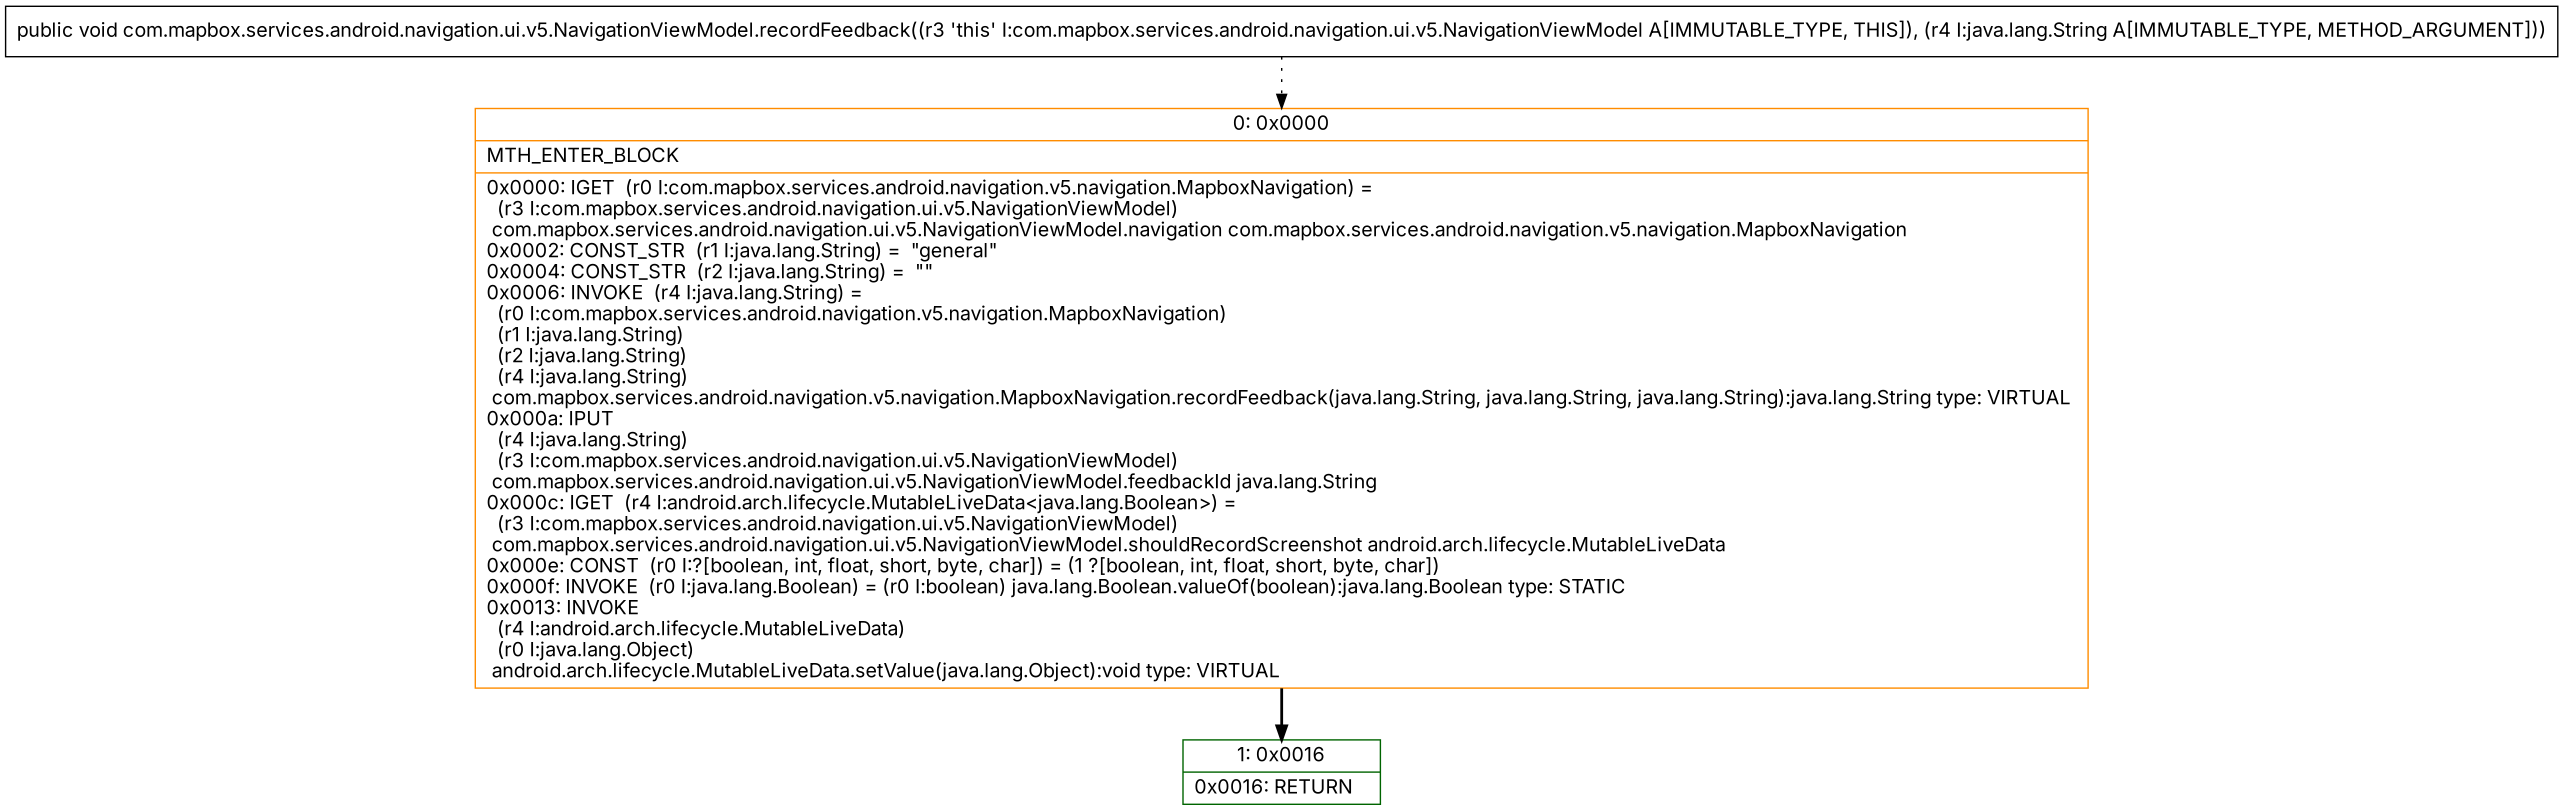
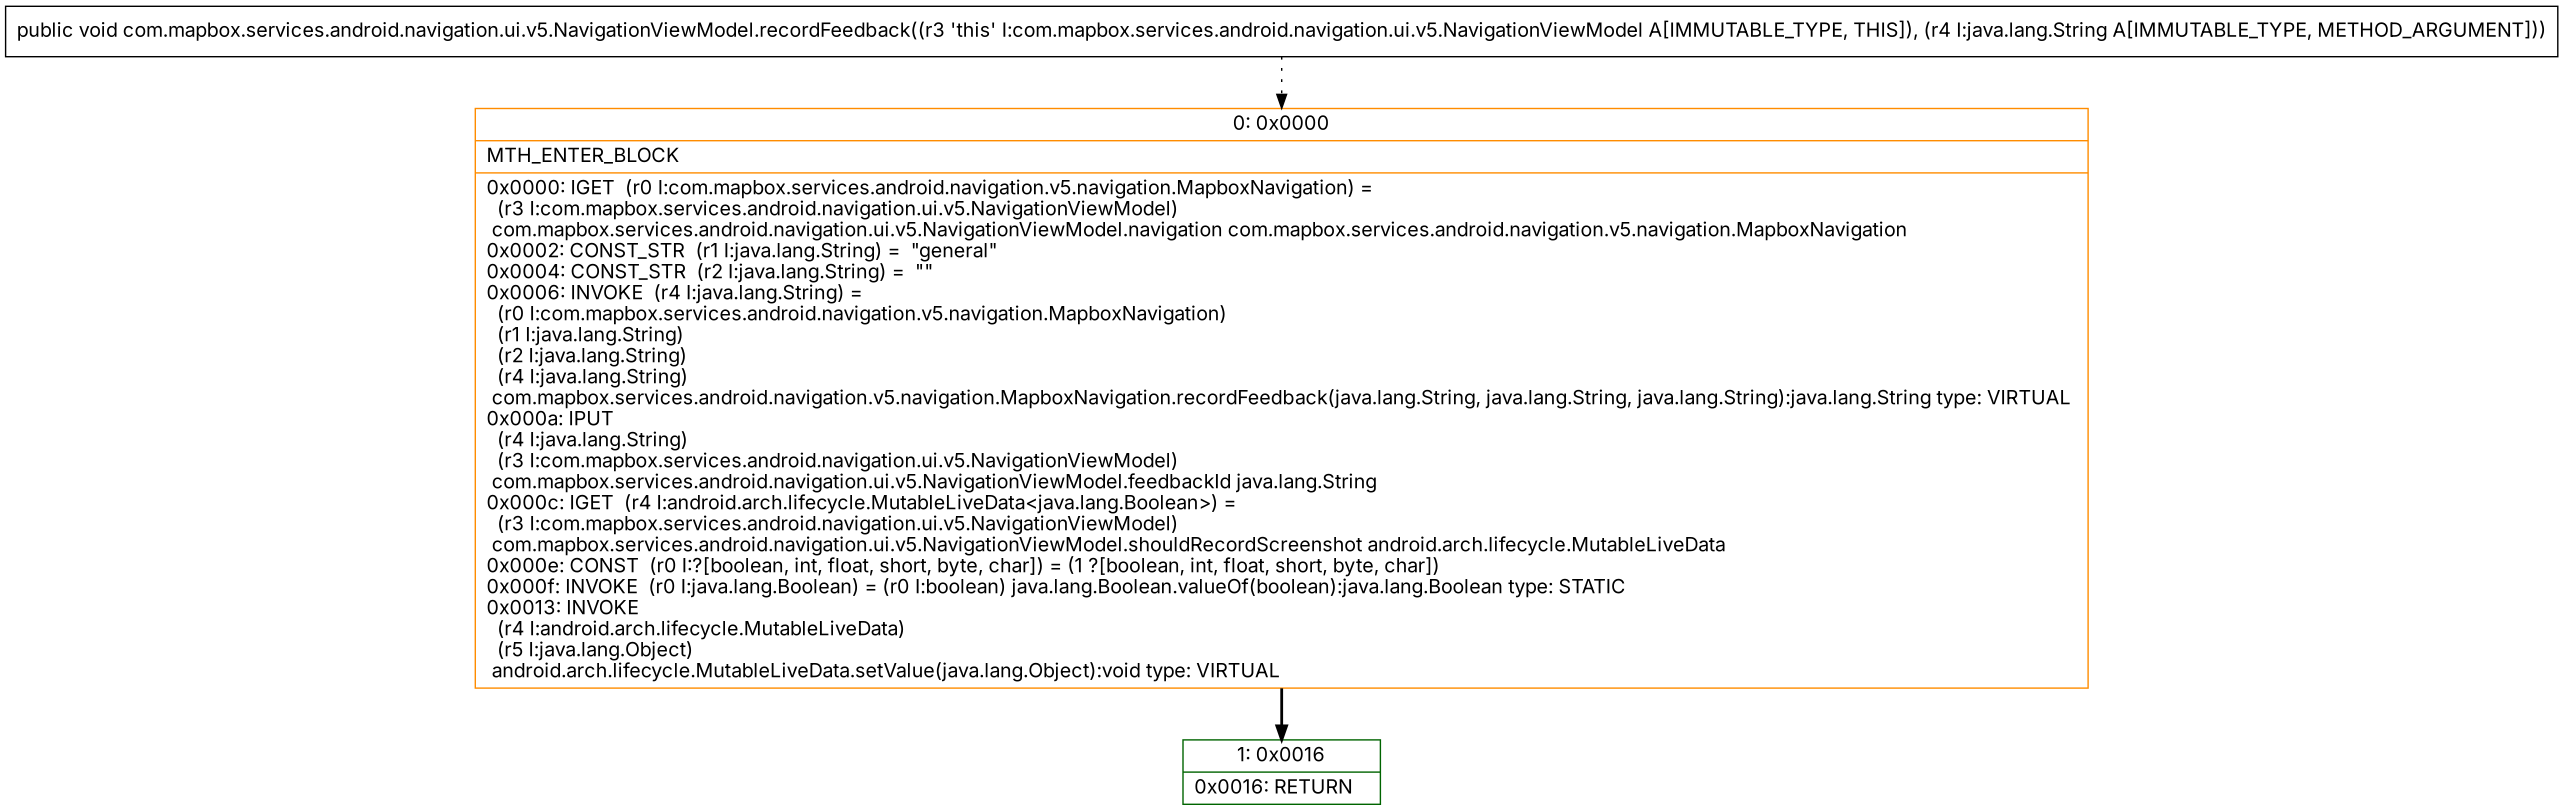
(591, 650) -> (590, 650)
